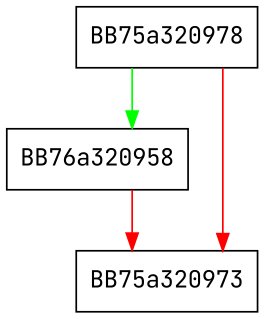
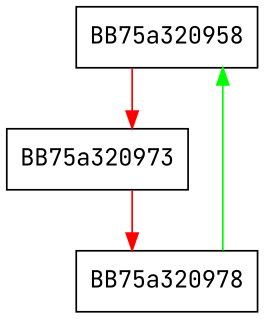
(223, 151) -> (132, 212)
(97, 159) -> (167, 37)
